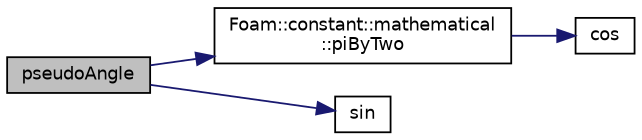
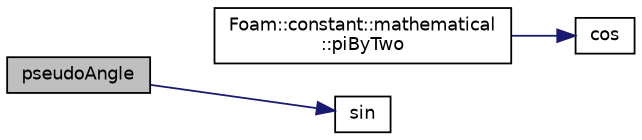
(173, 62) -> none
